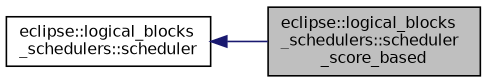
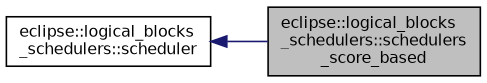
(374, 41) -> (374, 41)
